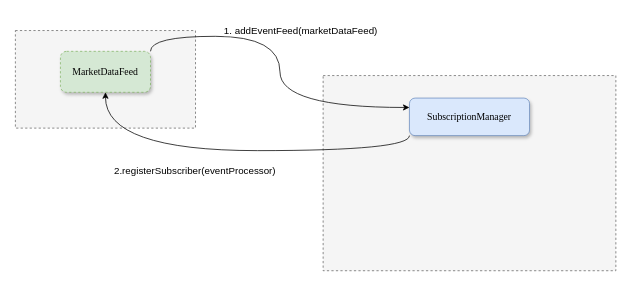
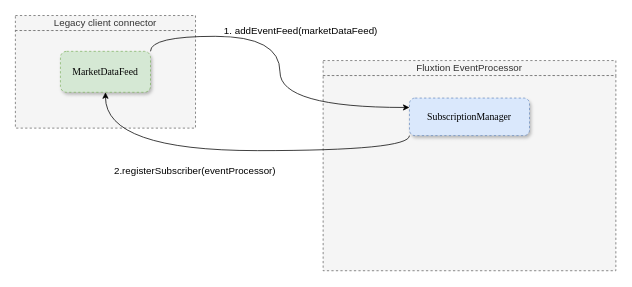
none -> (105, 23)
none -> (469, 68)
(469, 117) -> (469, 117)
